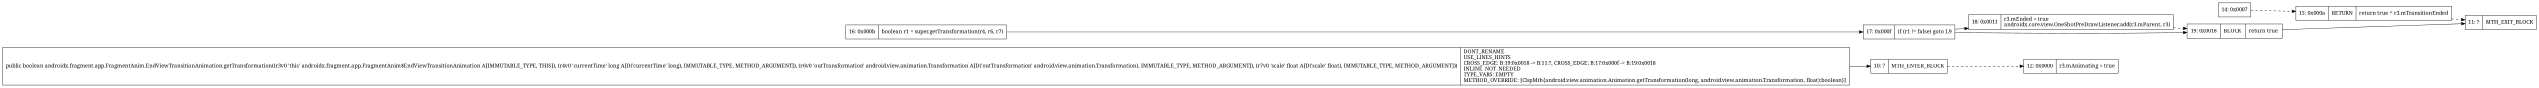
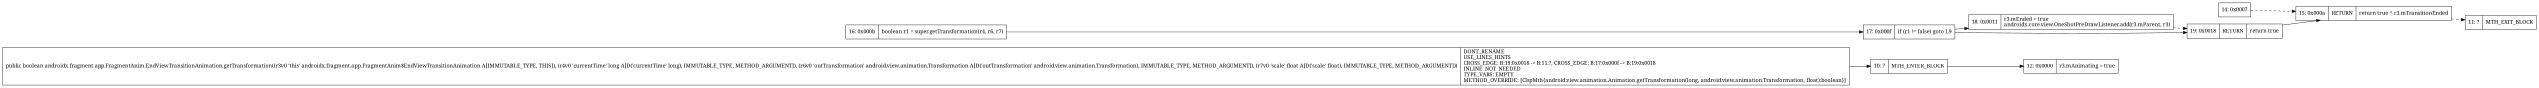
(2372, 27) -> (2299, 23)
(2233, 31) -> (2233, 31)
(1984, 66) -> (1984, 66)
